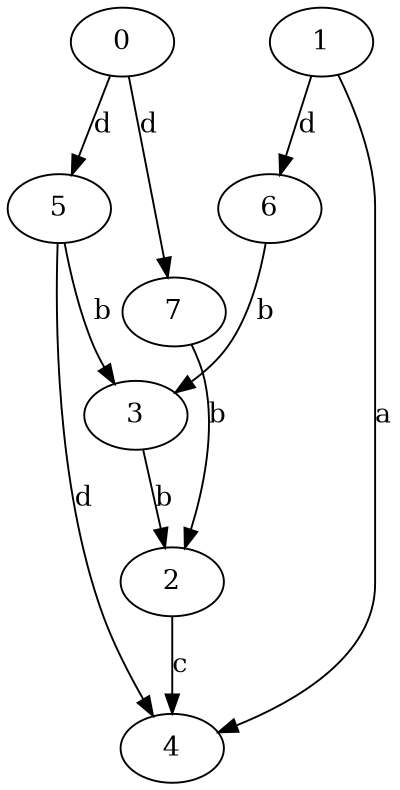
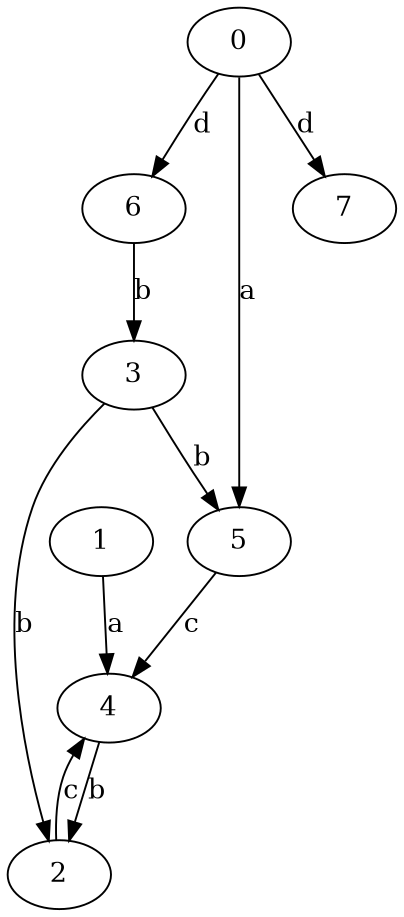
(299, 116) -> (190, 116)
(103, 125) -> (248, 292)
(80, 307) -> (179, 451)
(209, 437) -> (87, 782)
(84, 499) -> (191, 625)
